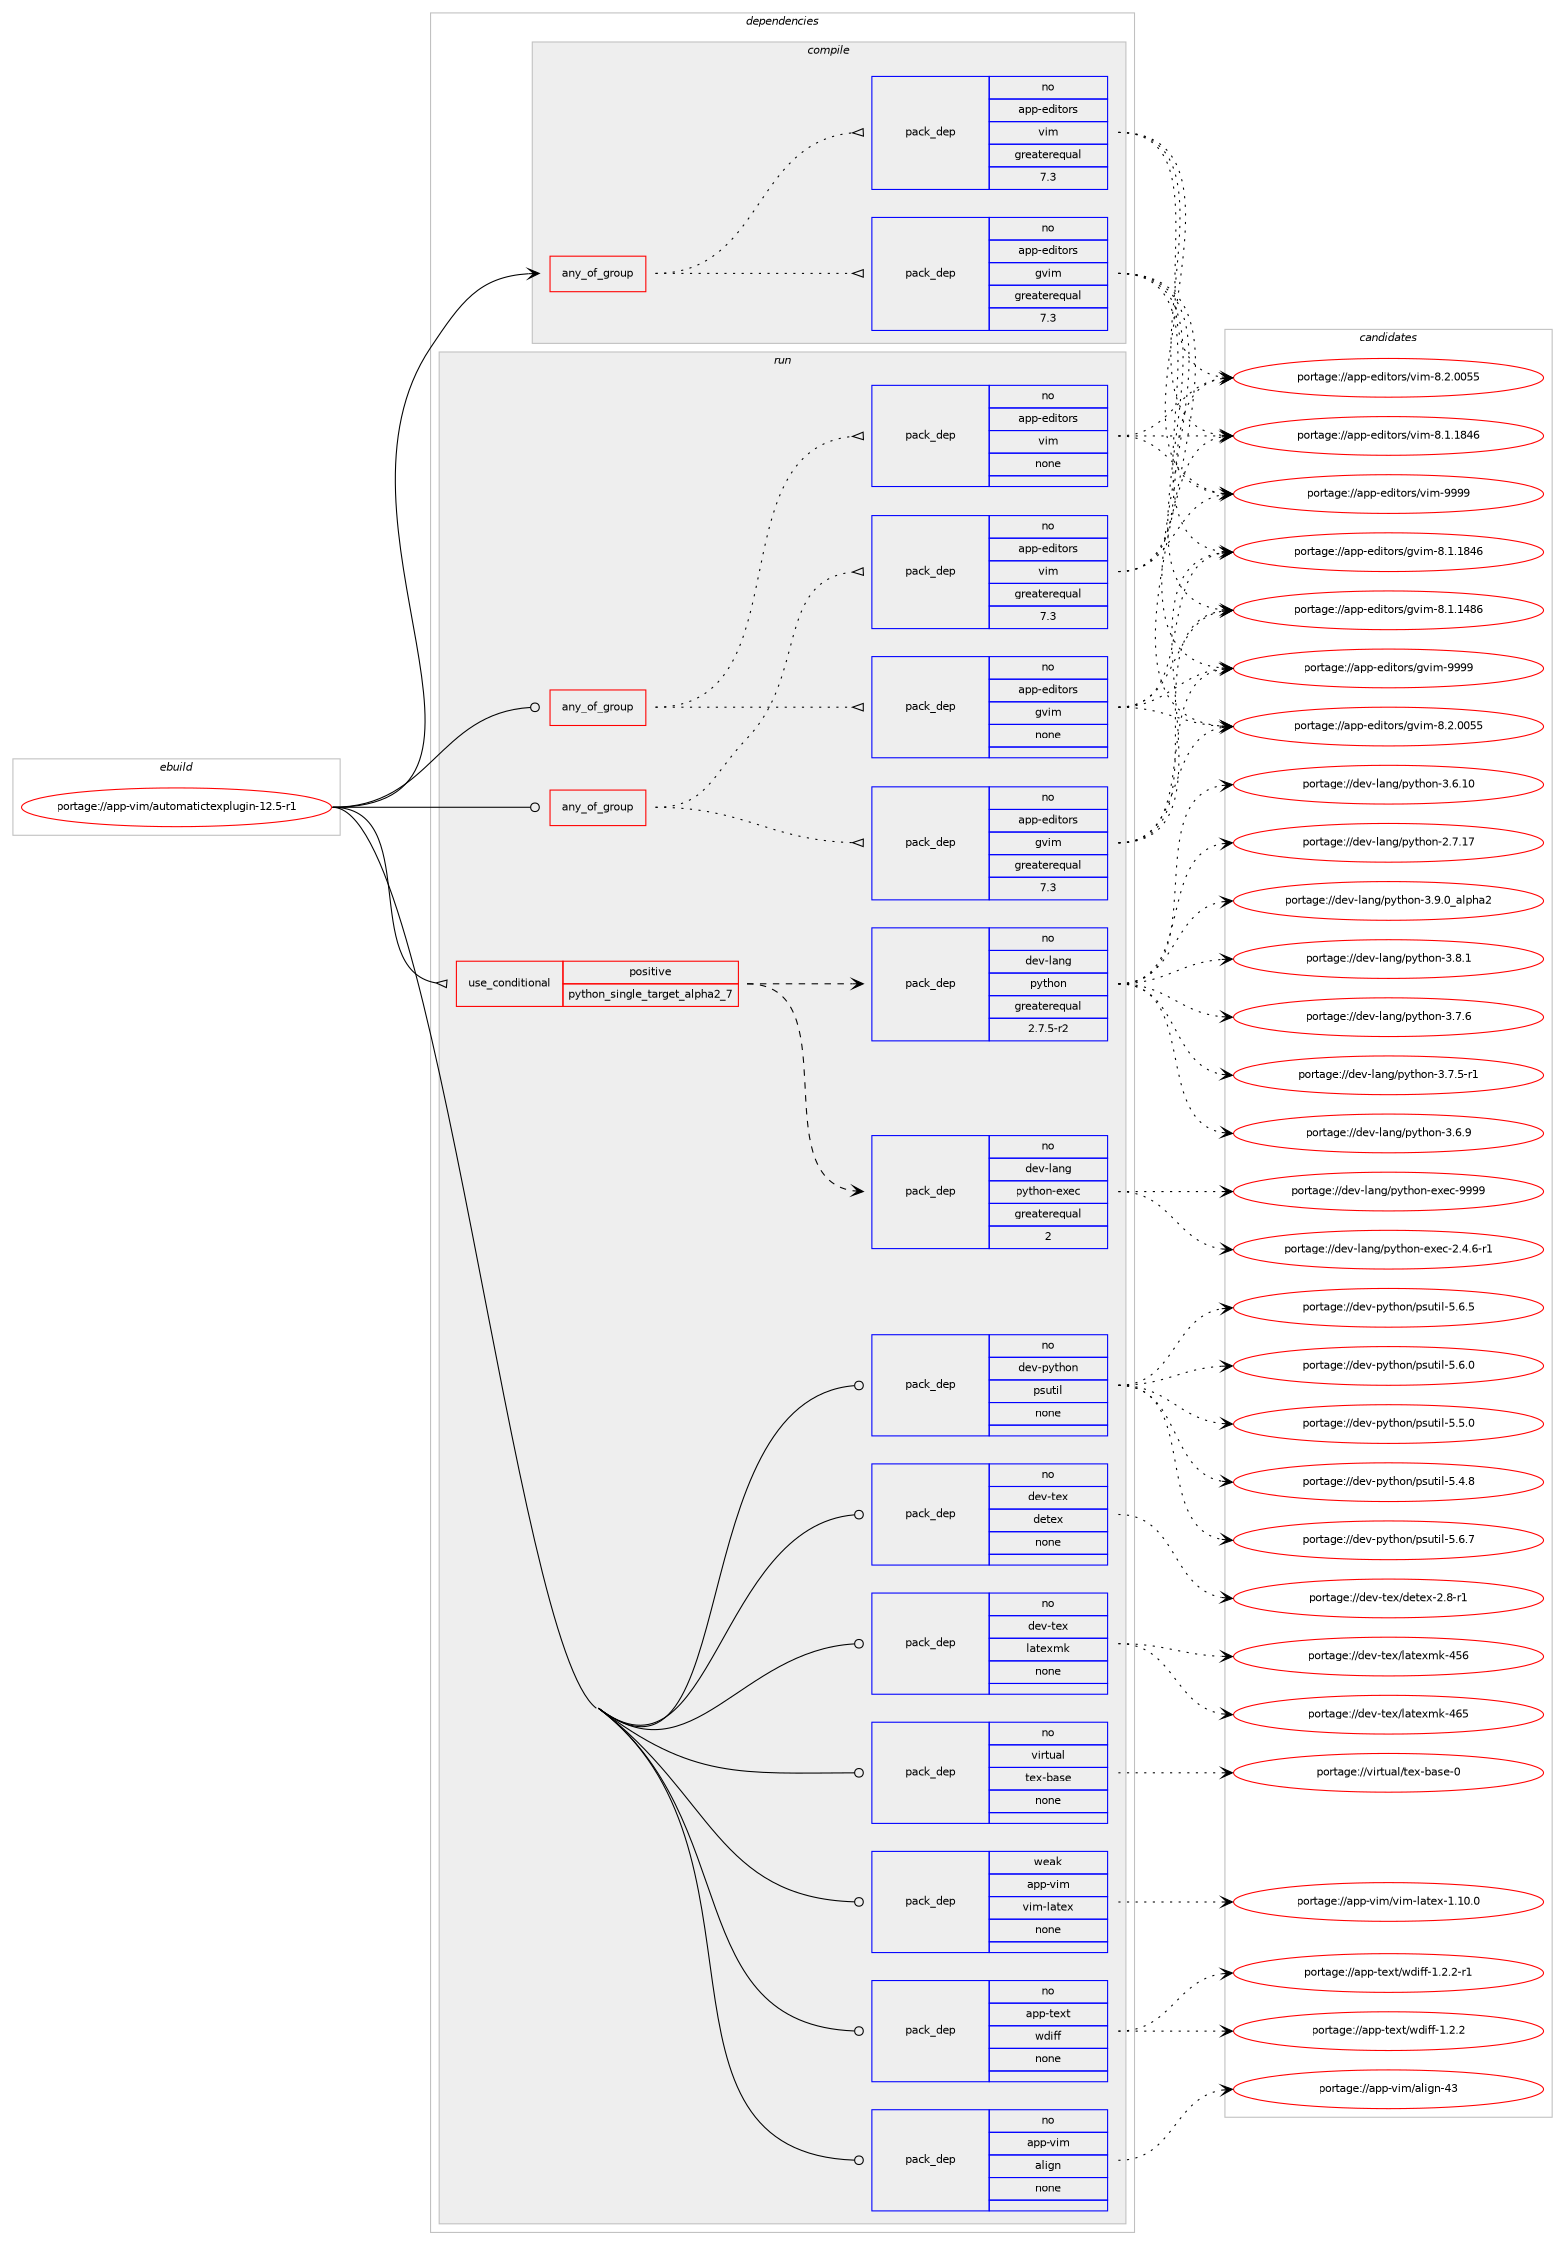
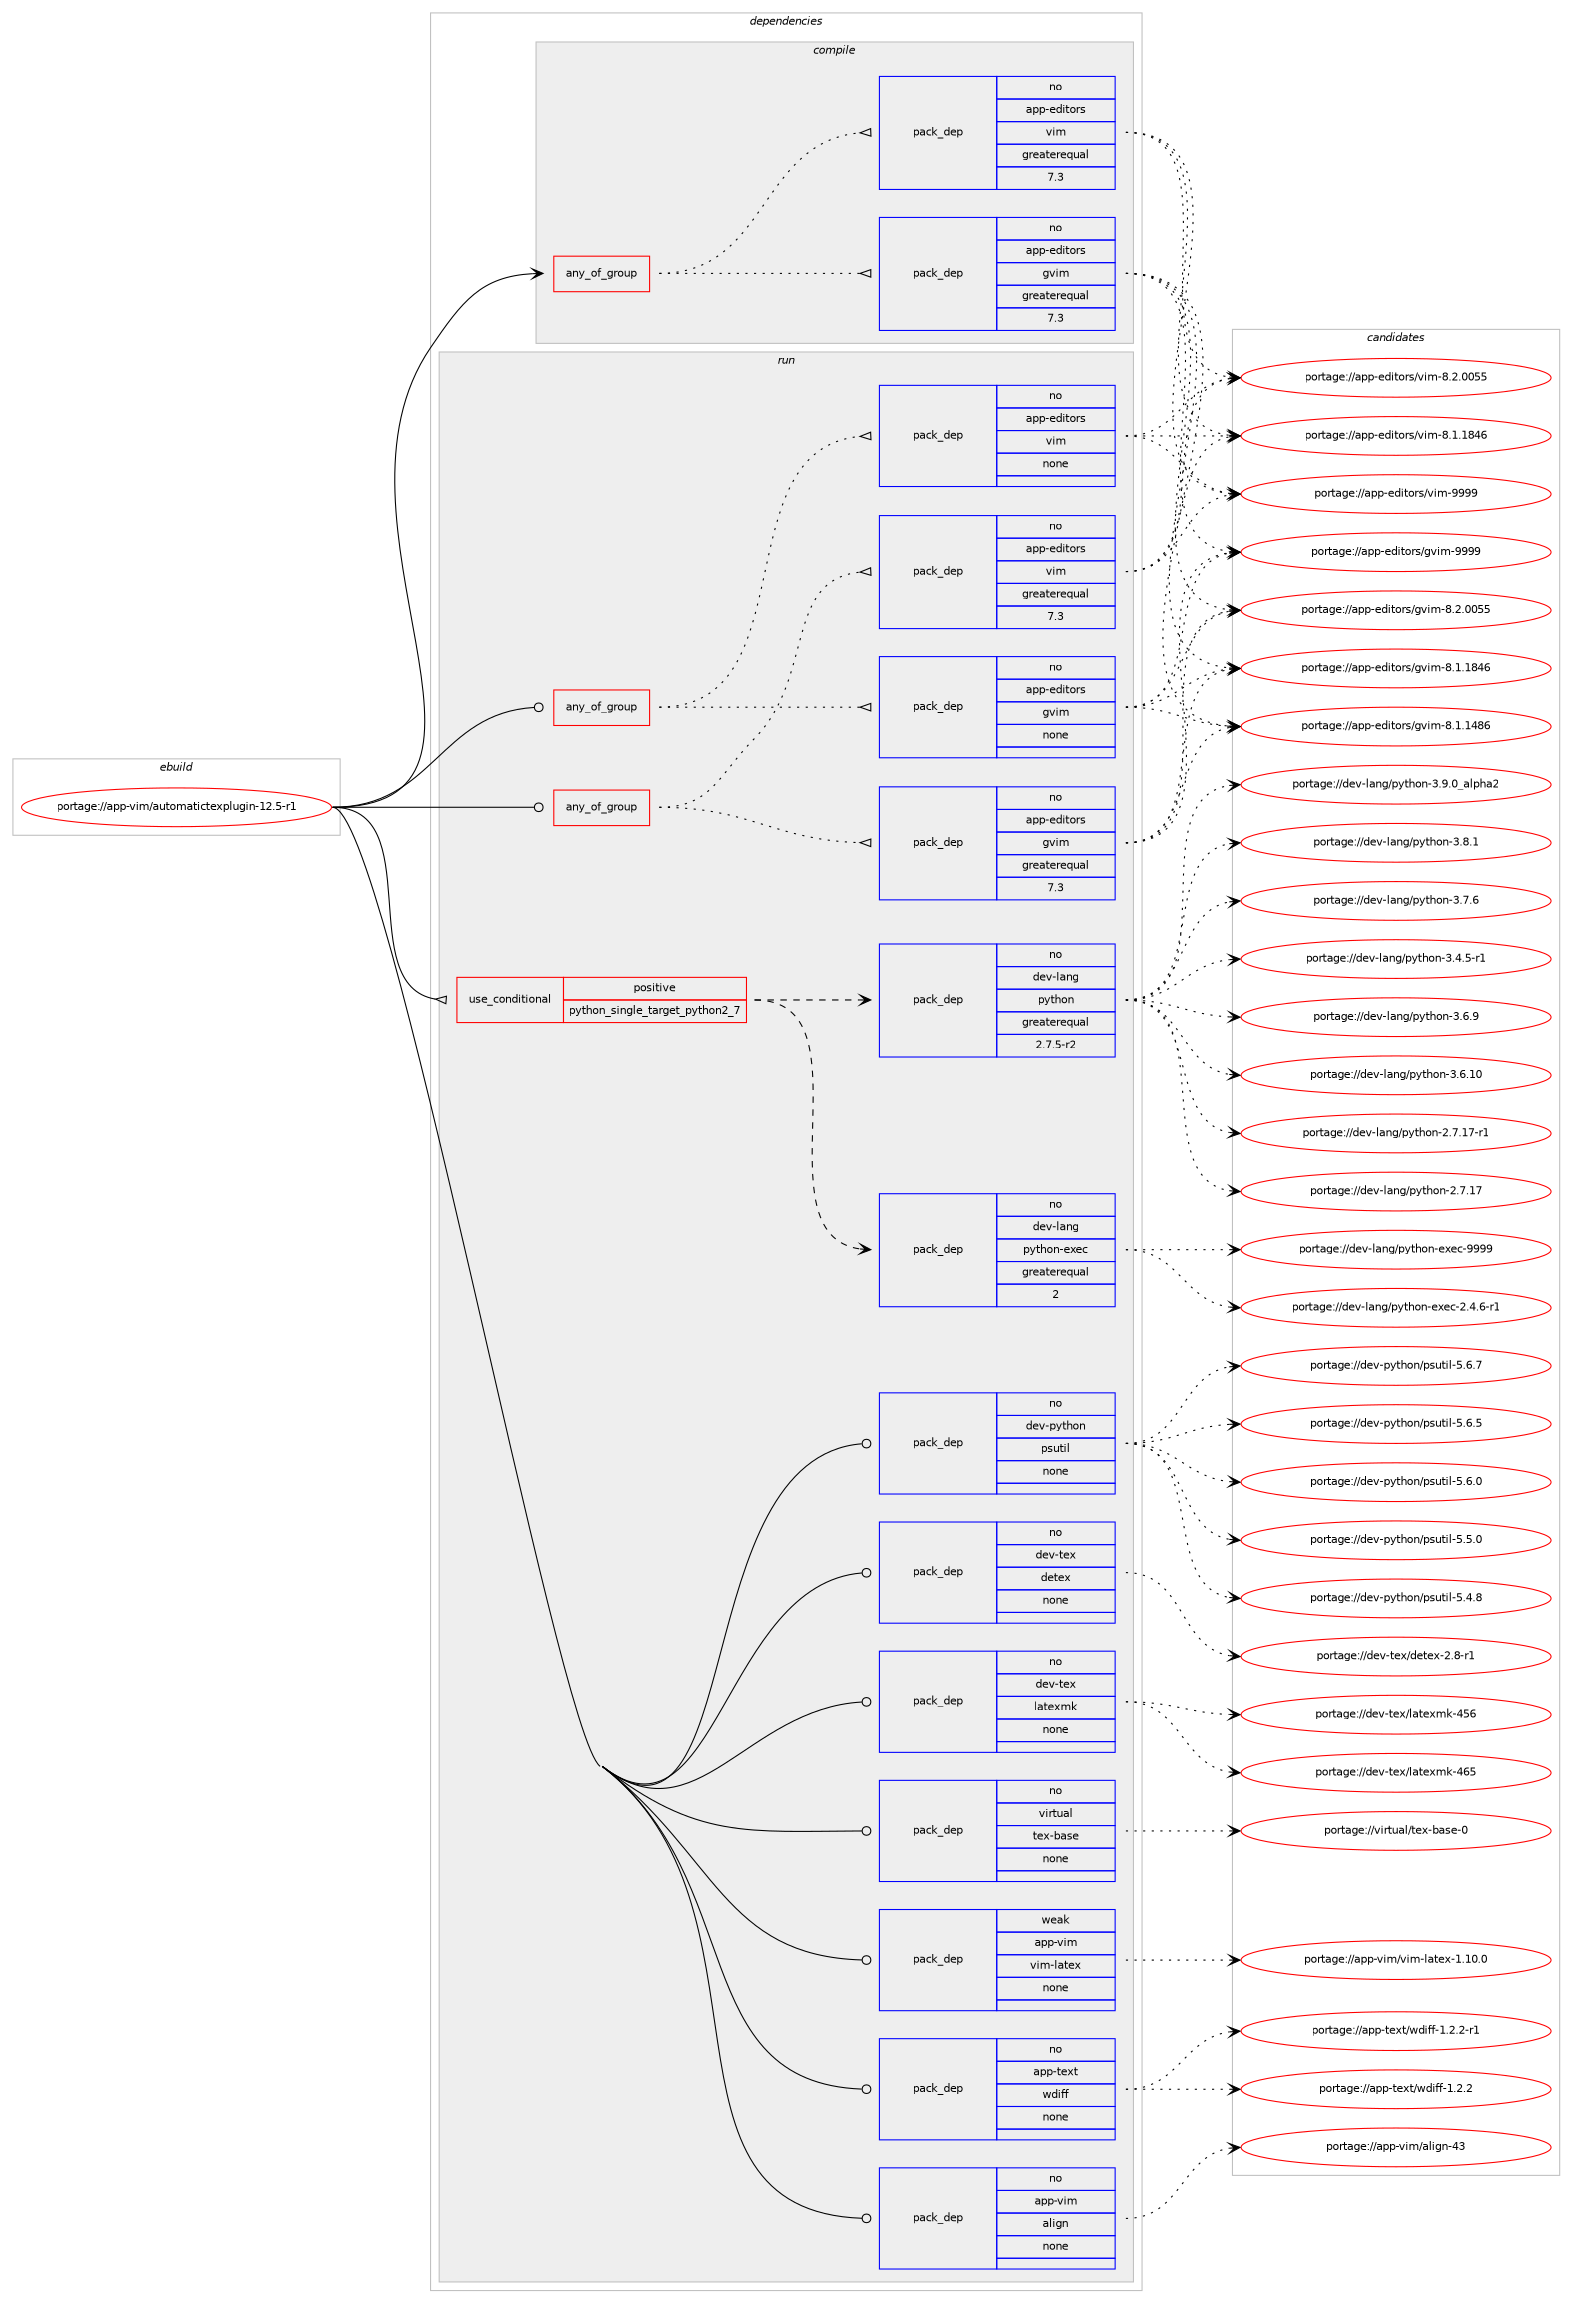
(651, 995) -> (655, 1011)
(1389, 1075) -> (1396, 959)
none -> (1396, 1133)
